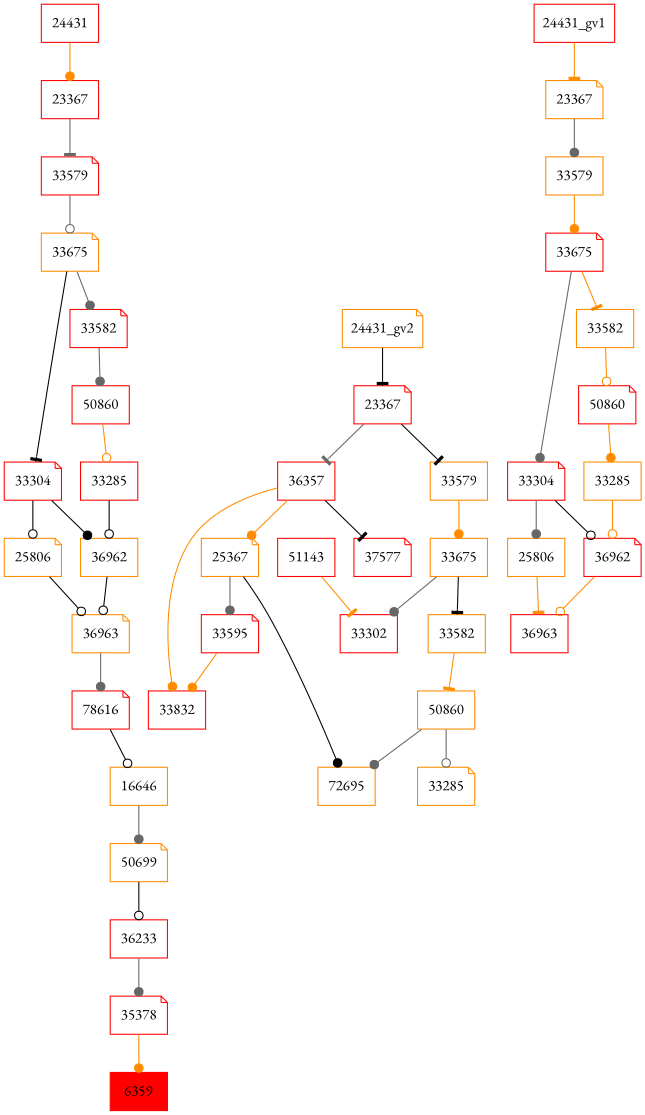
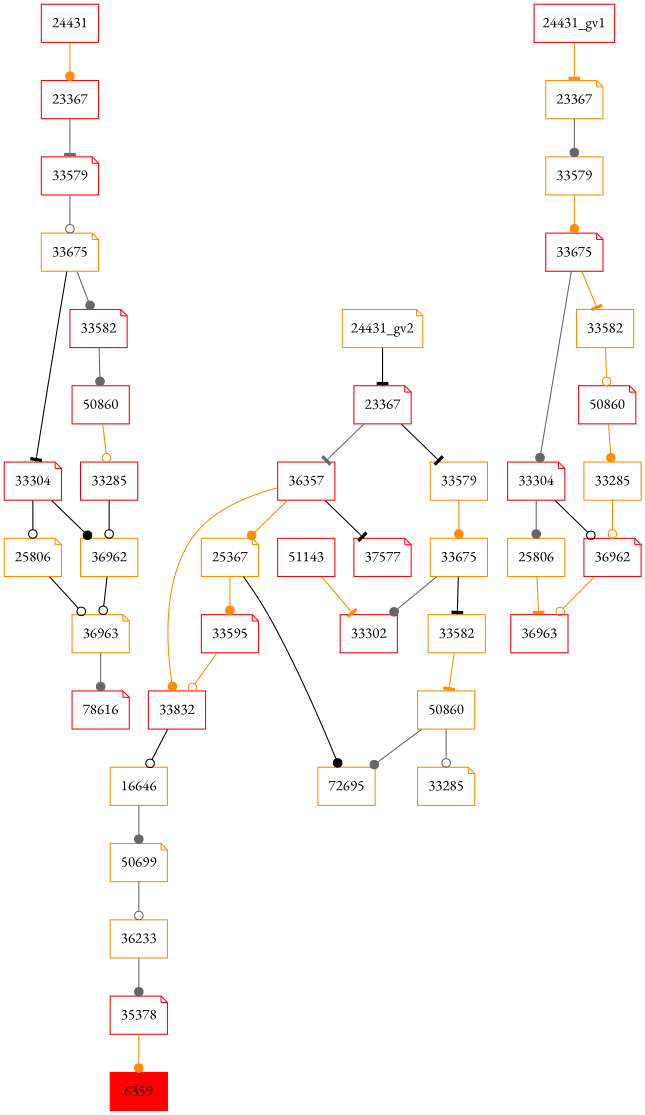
(230, 591) -> (230, 591)
(206, 668) -> (206, 668)
(118, 744) -> (160, 744)
(139, 897) -> (139, 897)
(139, 939) -> (139, 939)
